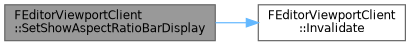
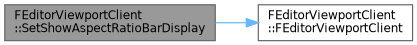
(332, 23) -> (335, 23)
